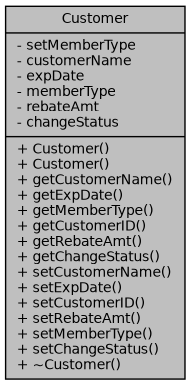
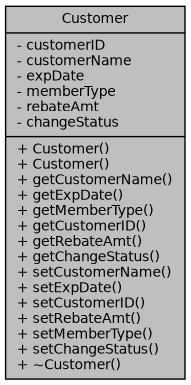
(76, 46) -> (62, 46)
